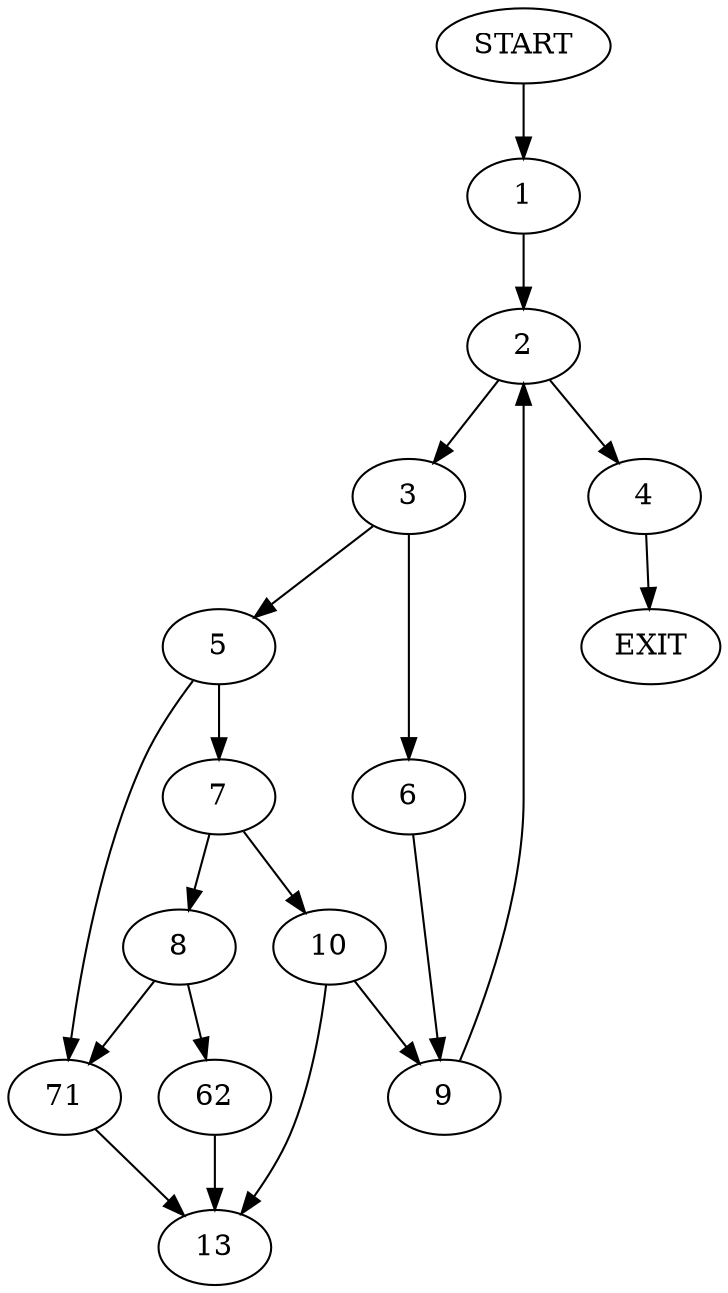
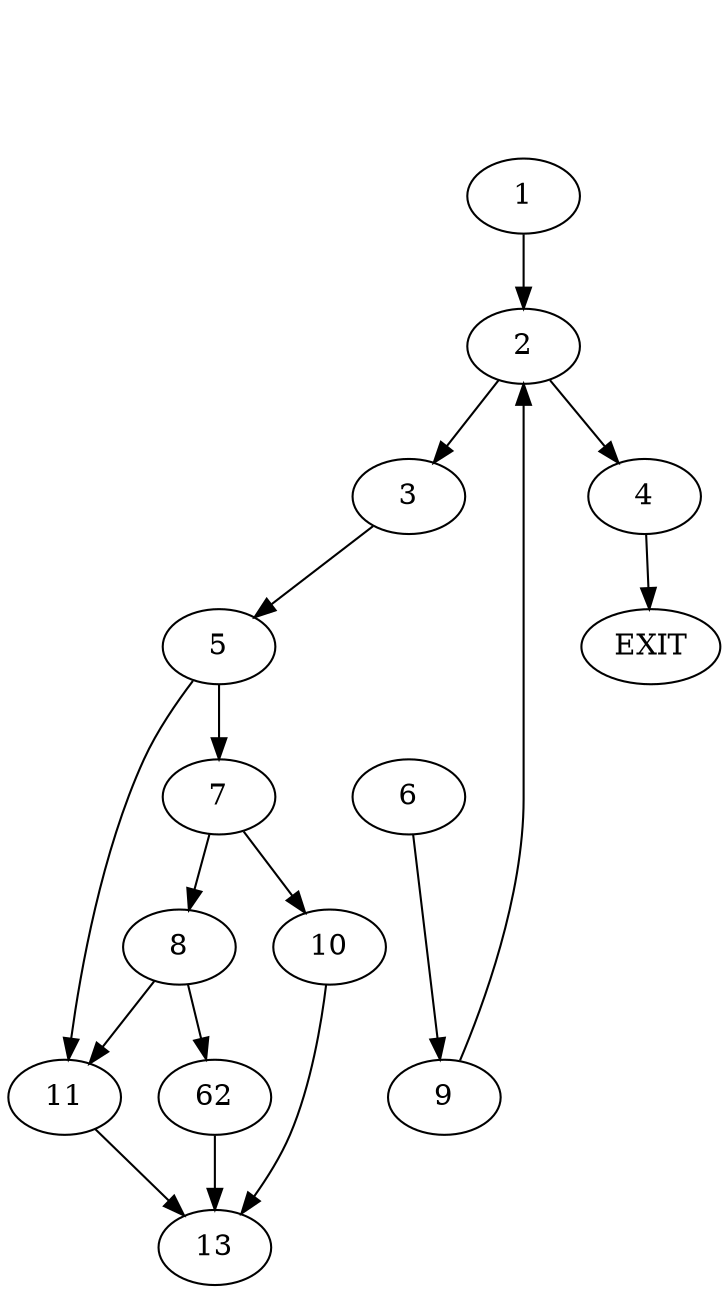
(524, 46) -> none
(409, 636) -> none
(380, 1014) -> none
(65, 1097) -> (65, 1097)
